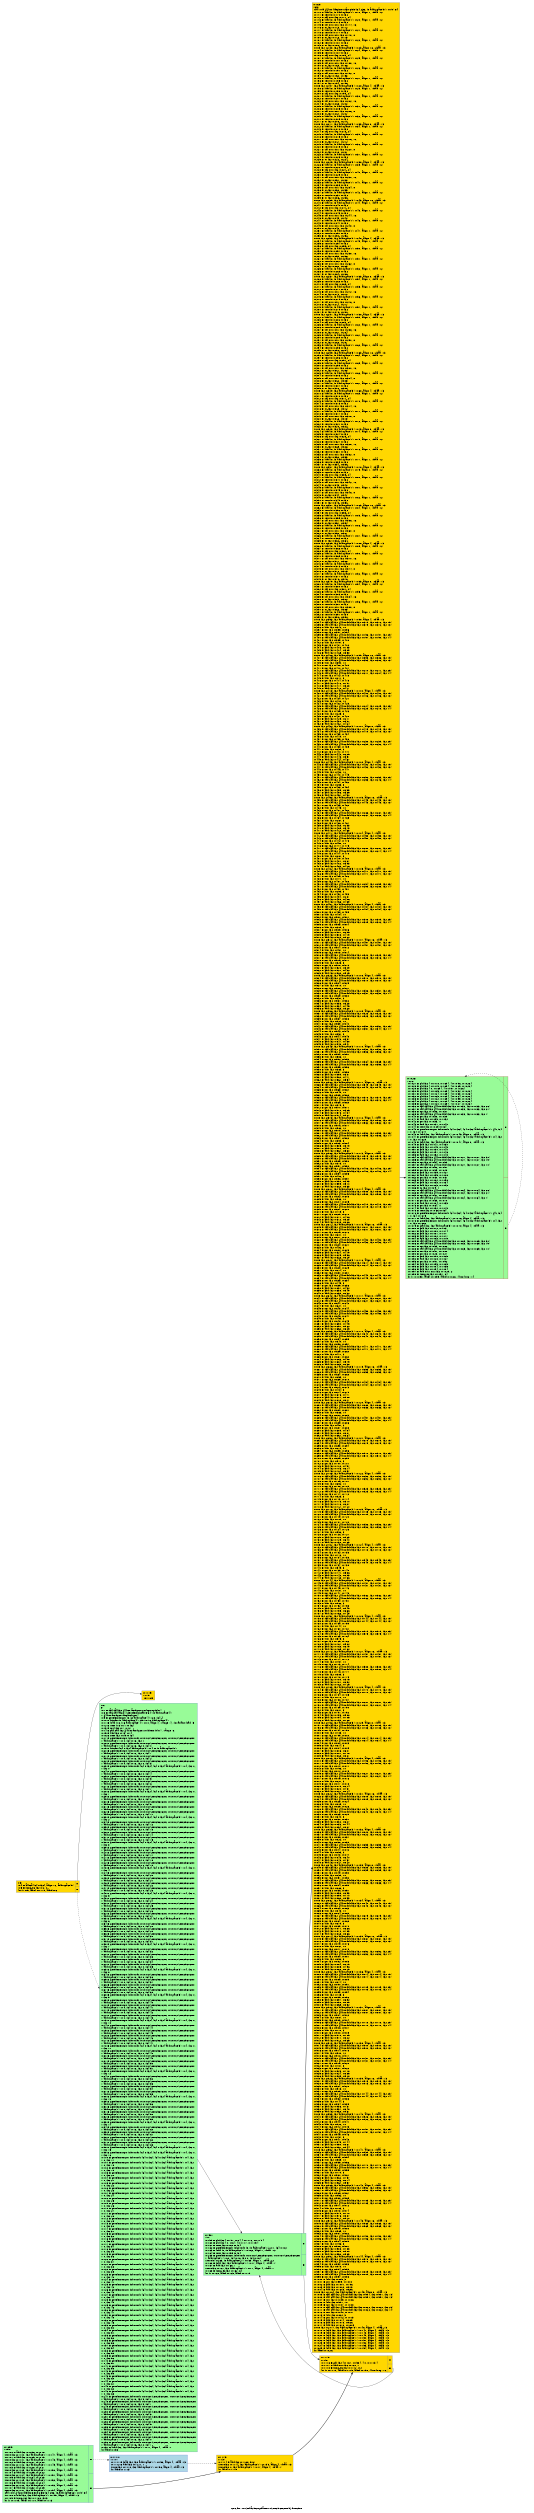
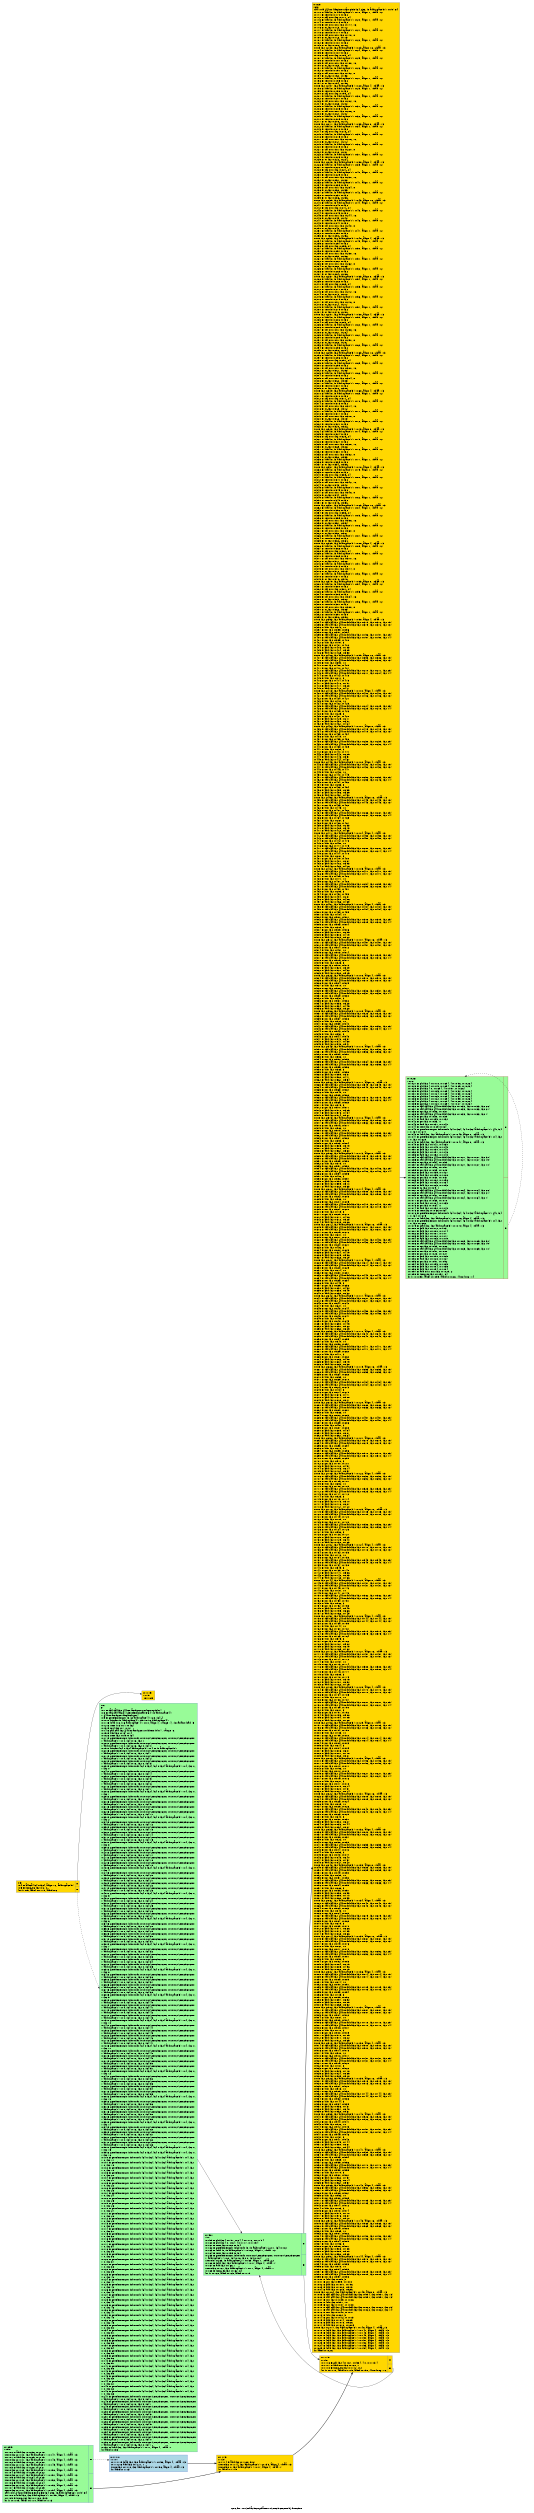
(201, 2463) -> (201, 2463)
